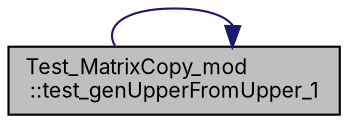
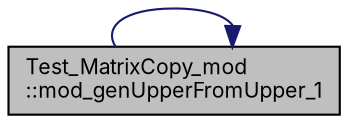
(174, 81) -> (174, 81)
